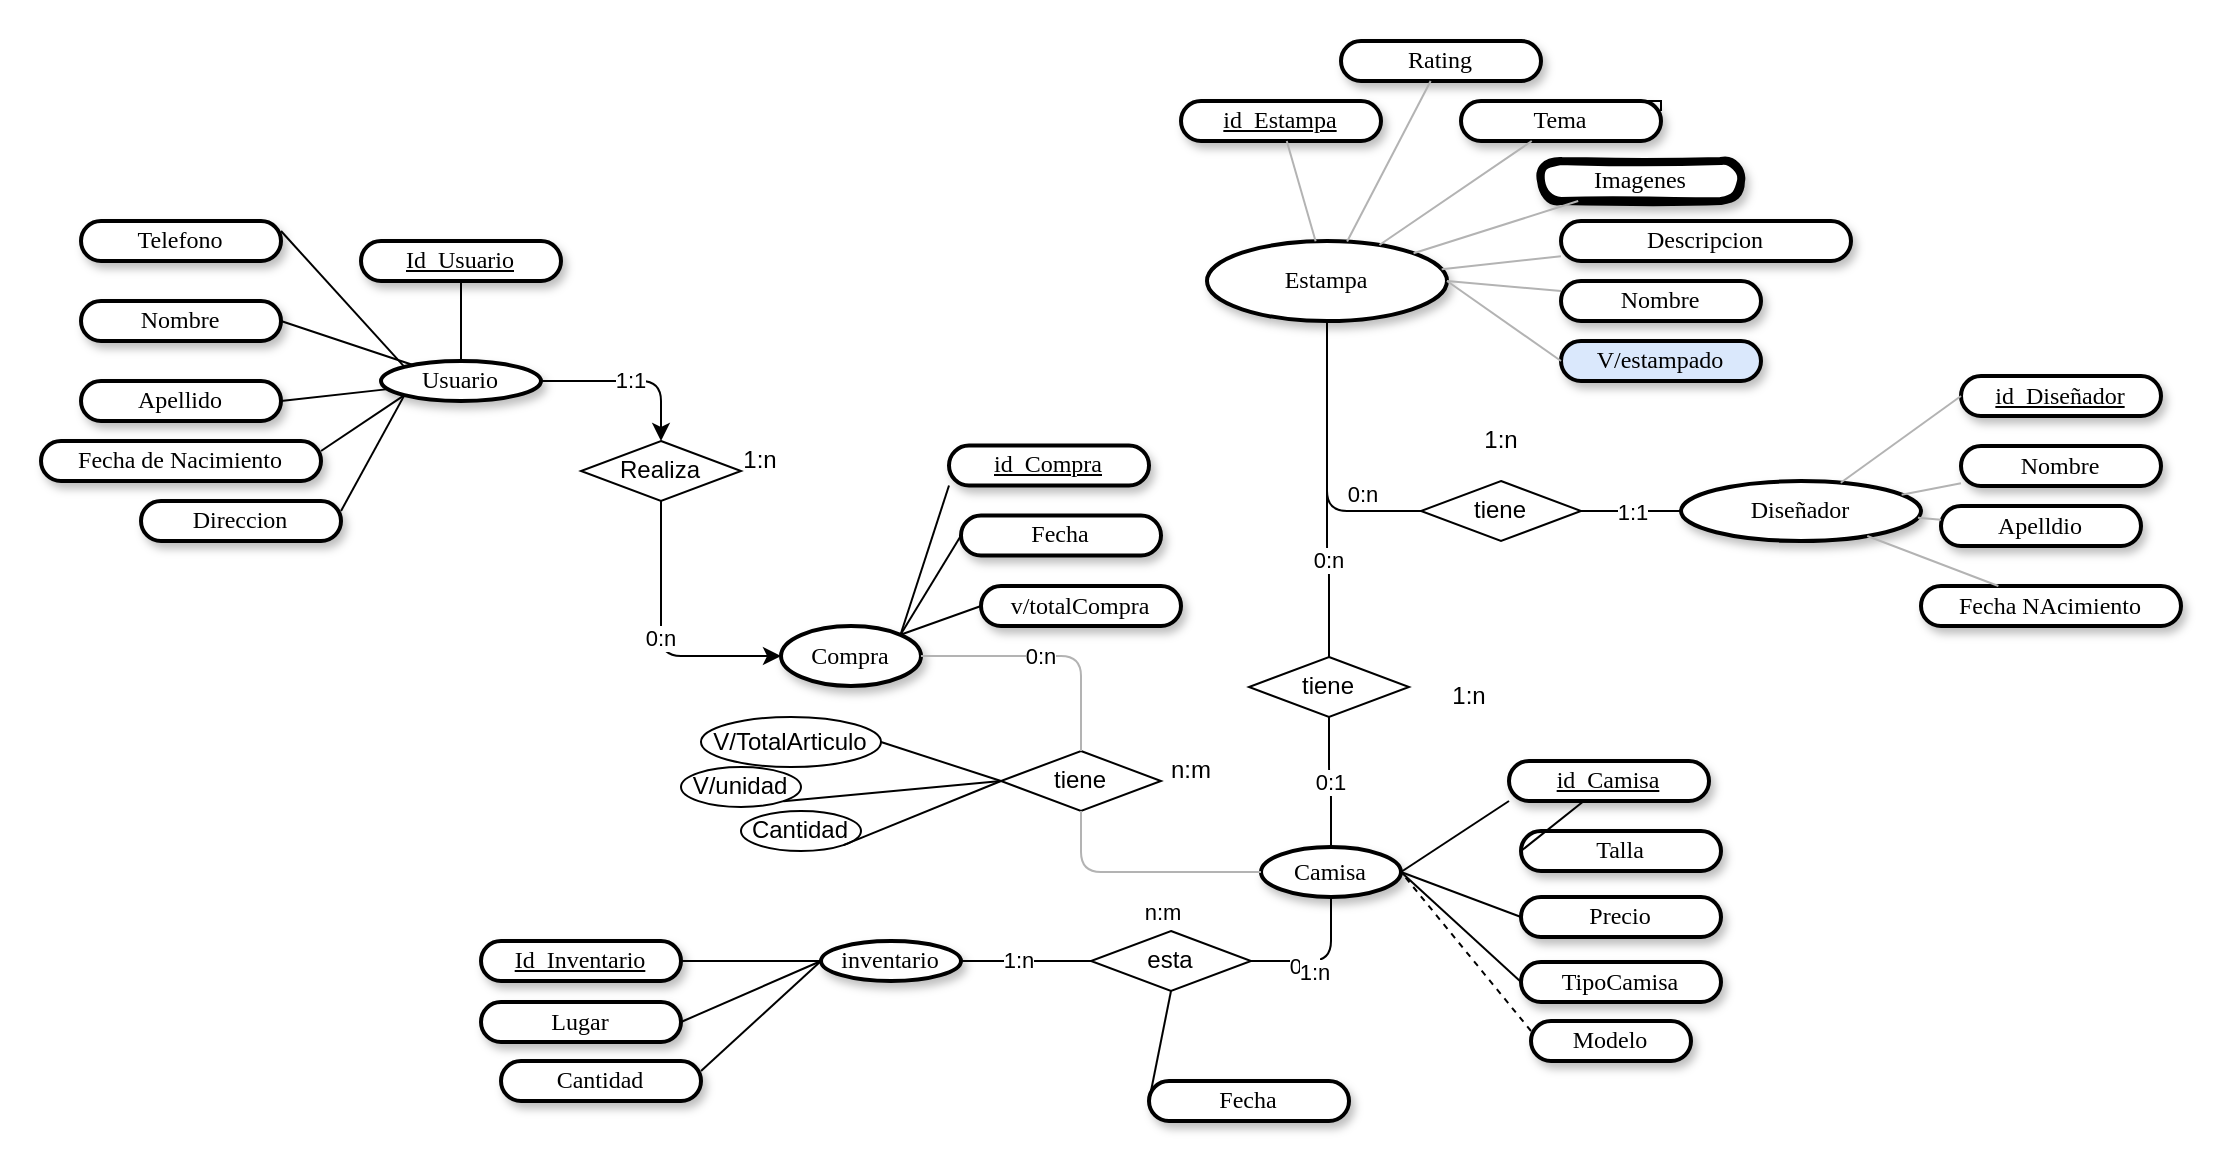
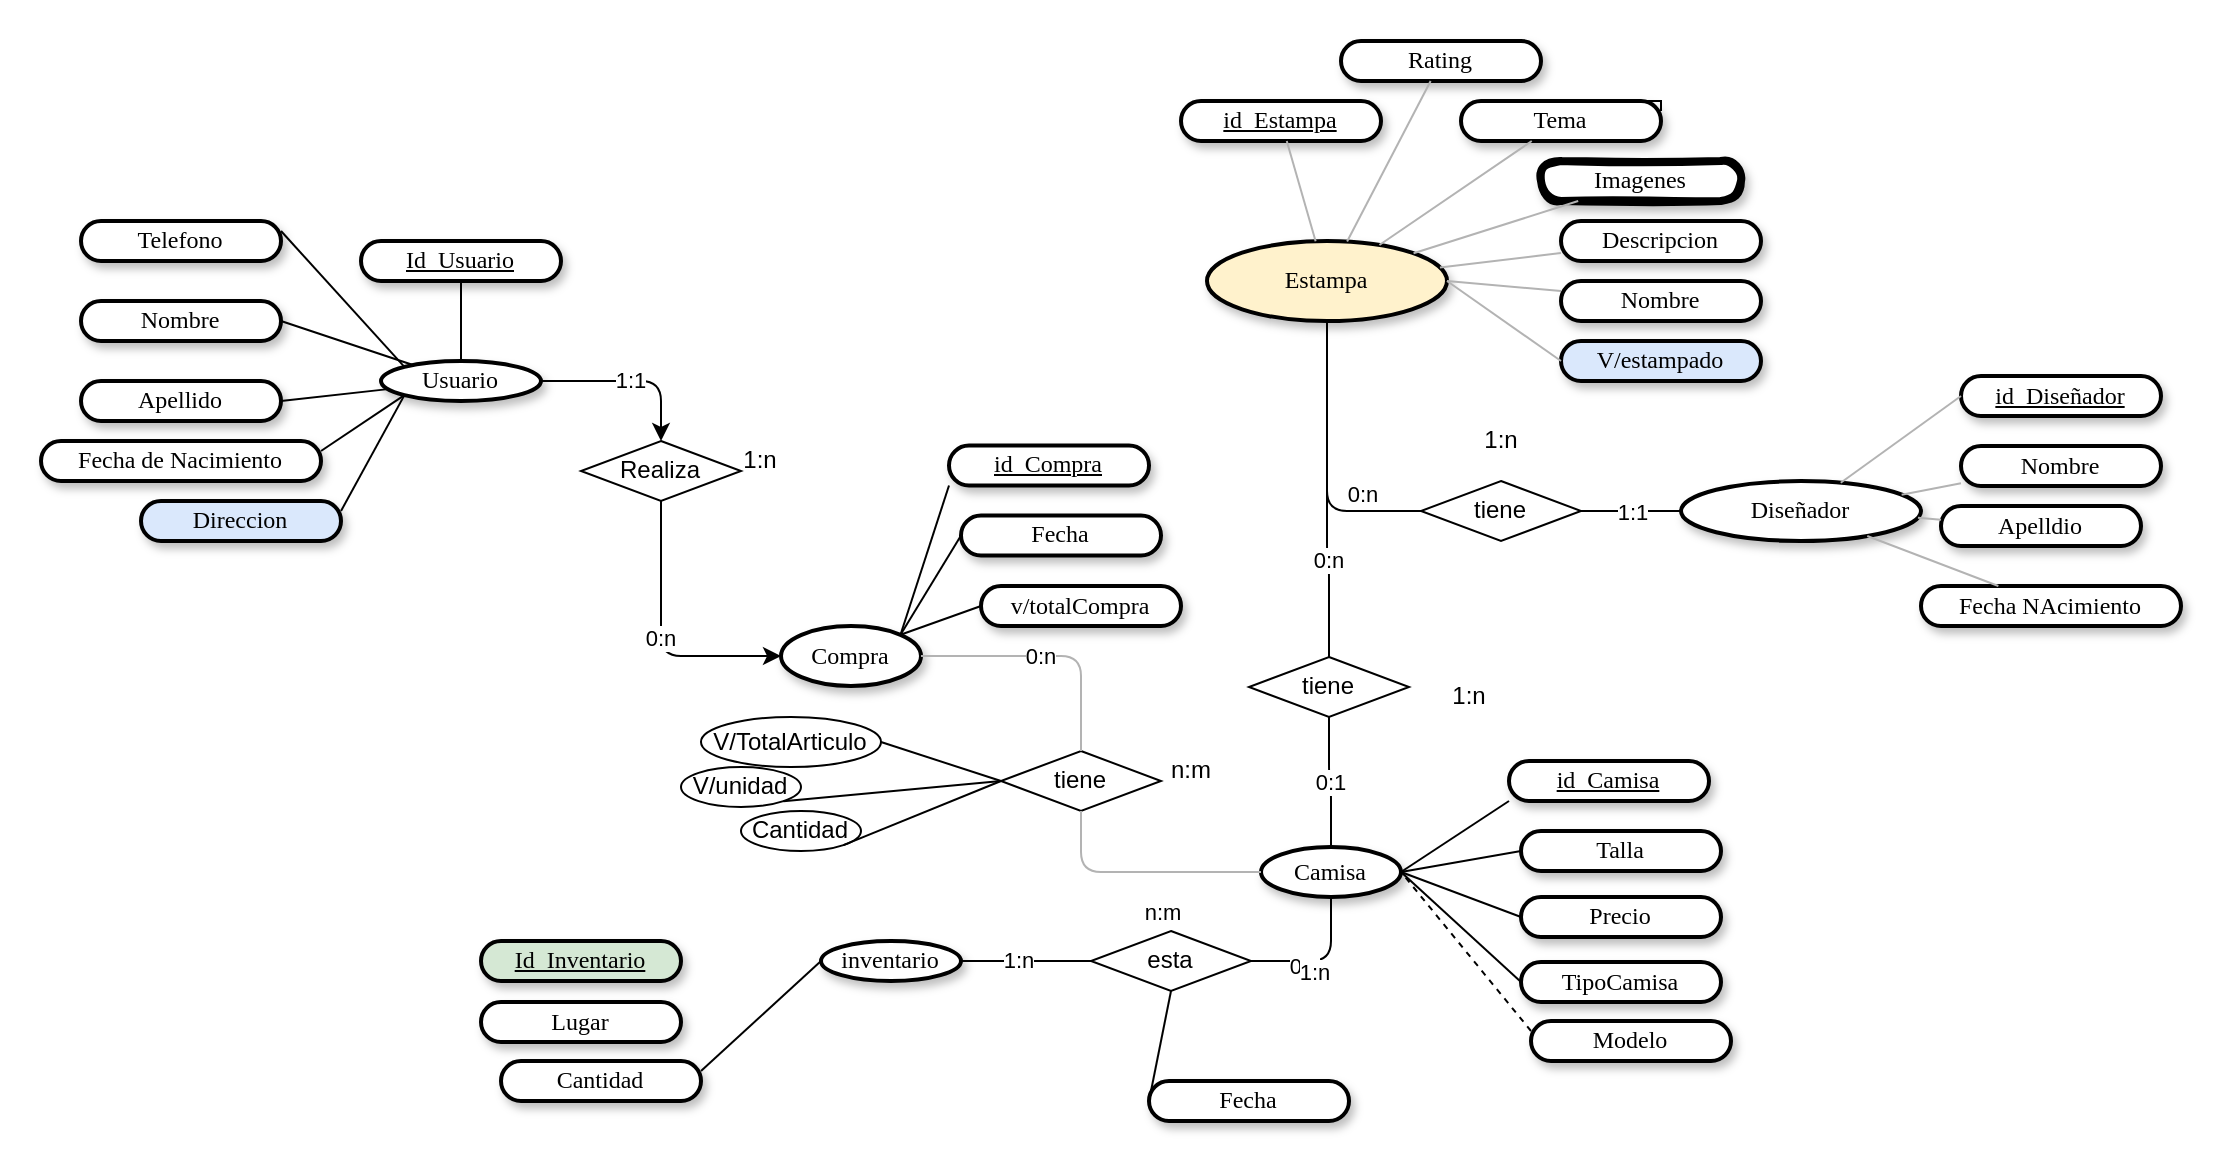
(1706, 241) -> (1661, 241)
(1327, 281) -> (1327, 281)
(241, 521) -> (241, 521)
(1552, 827) -> (1465, 861)
(581, 961) -> (581, 961)
(747, 961) -> none
(746, 994) -> none
(1611, 1041) -> (1631, 1041)
